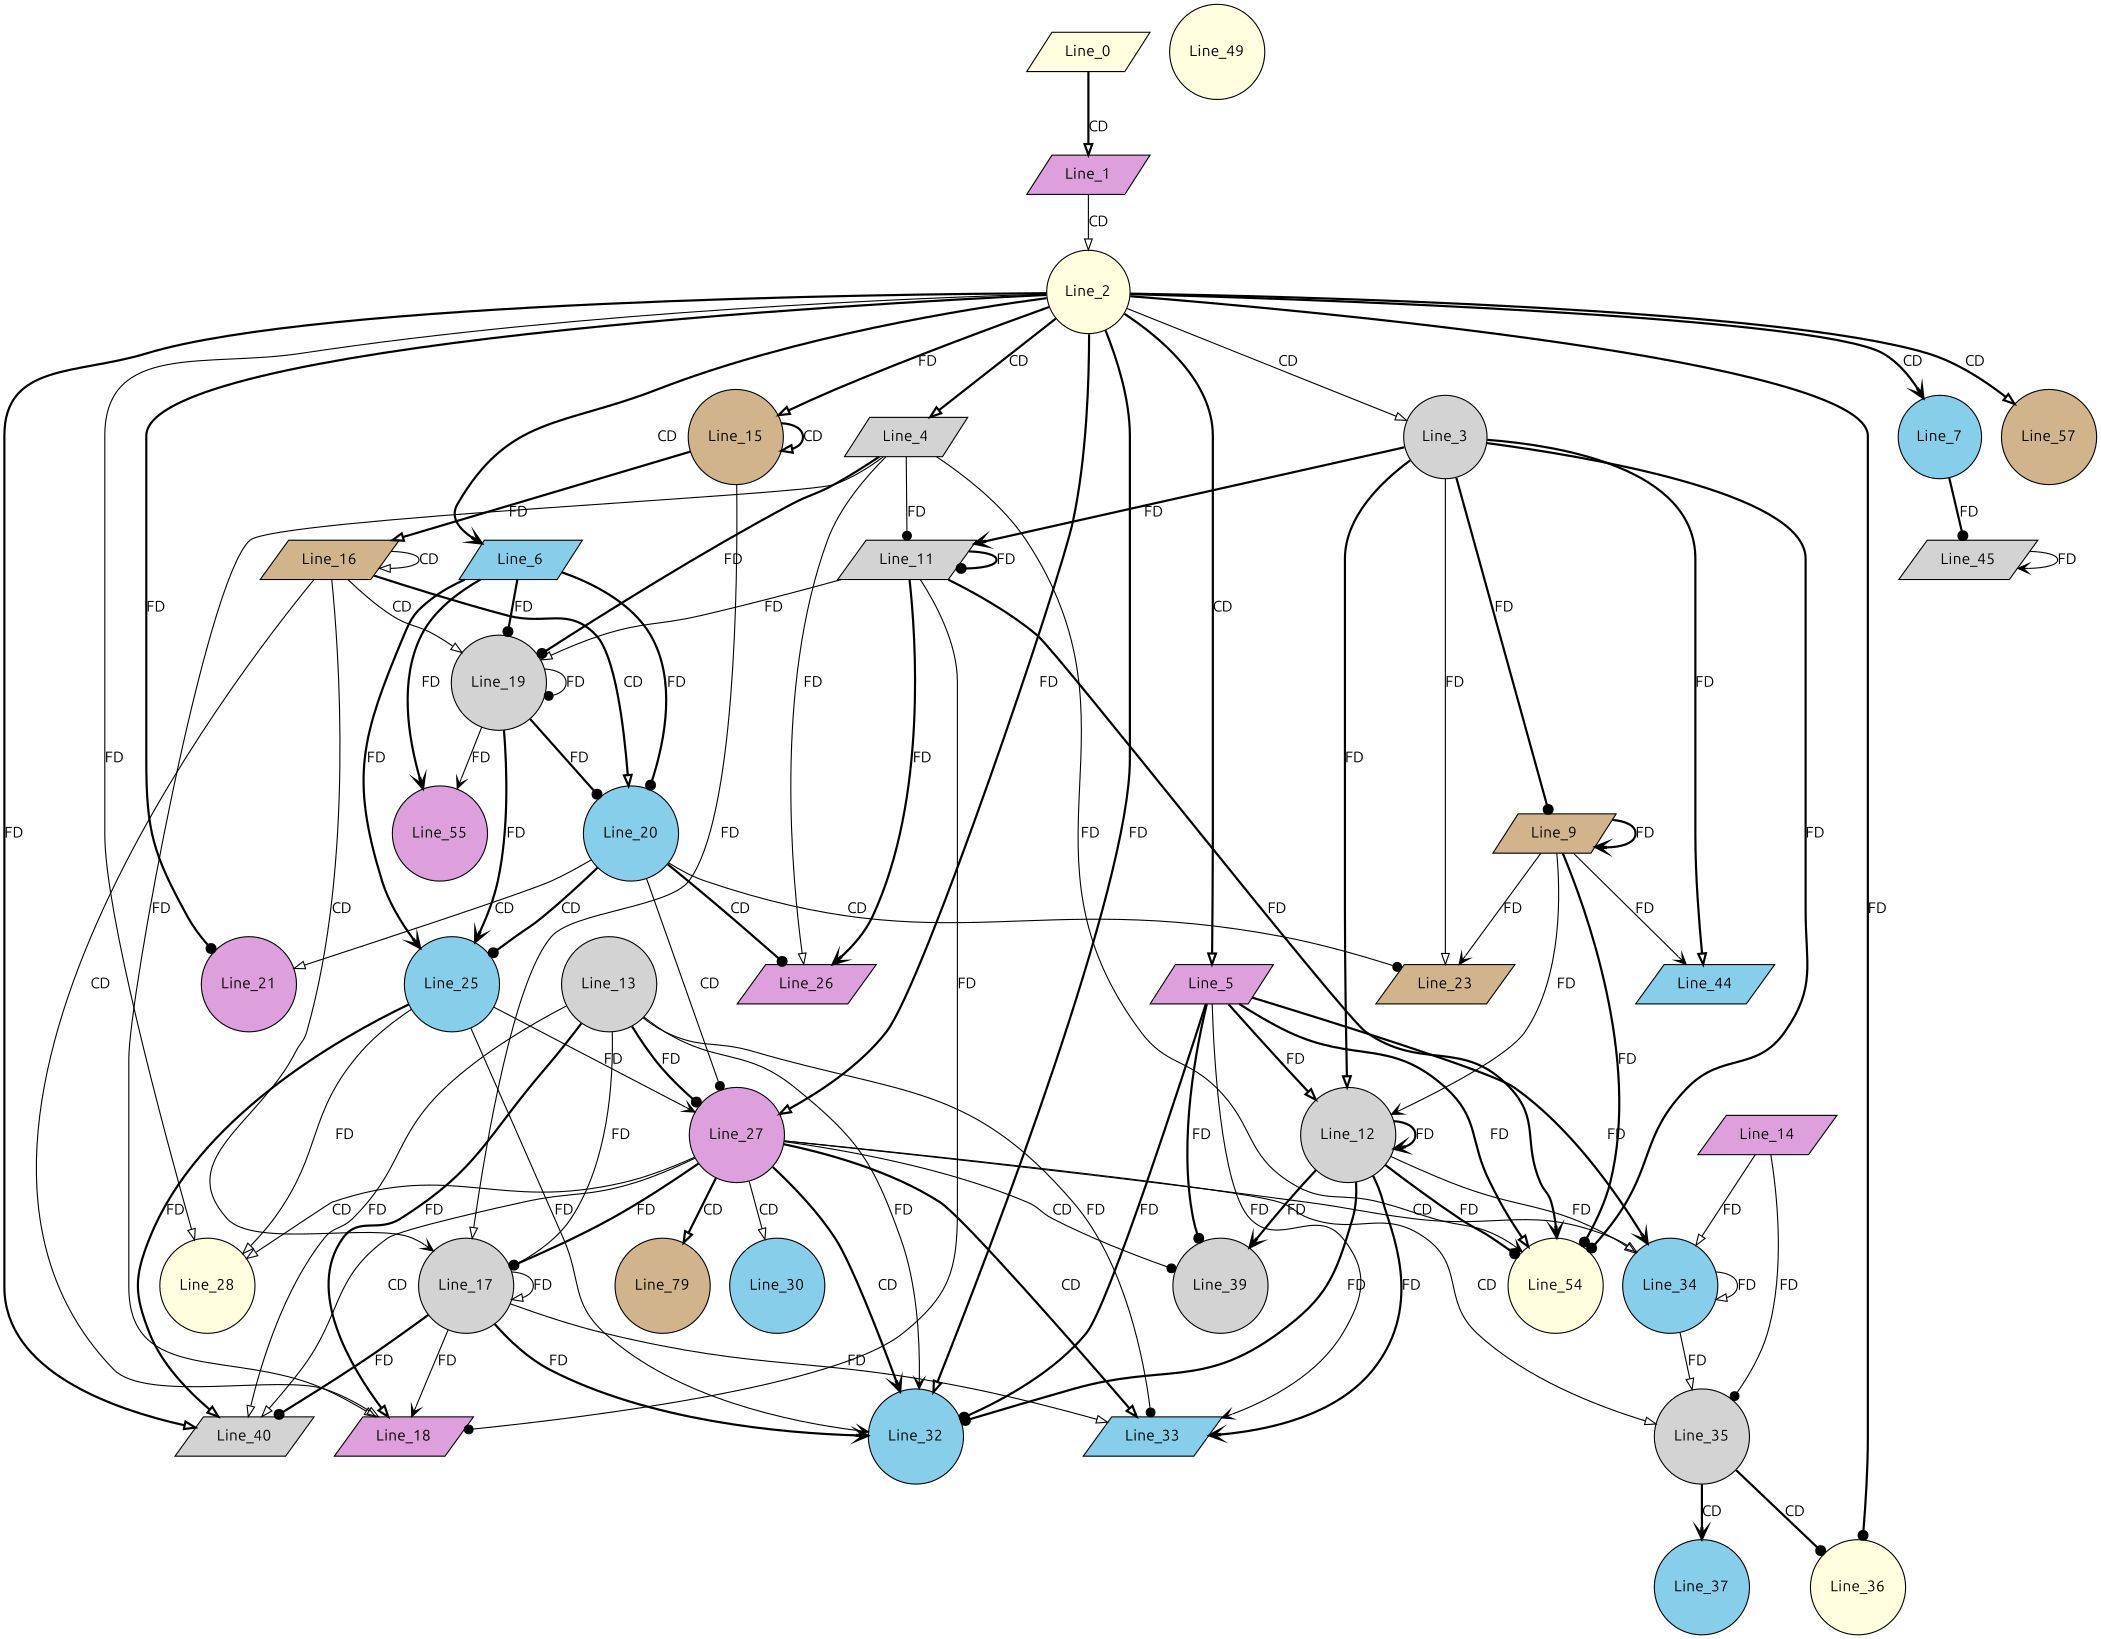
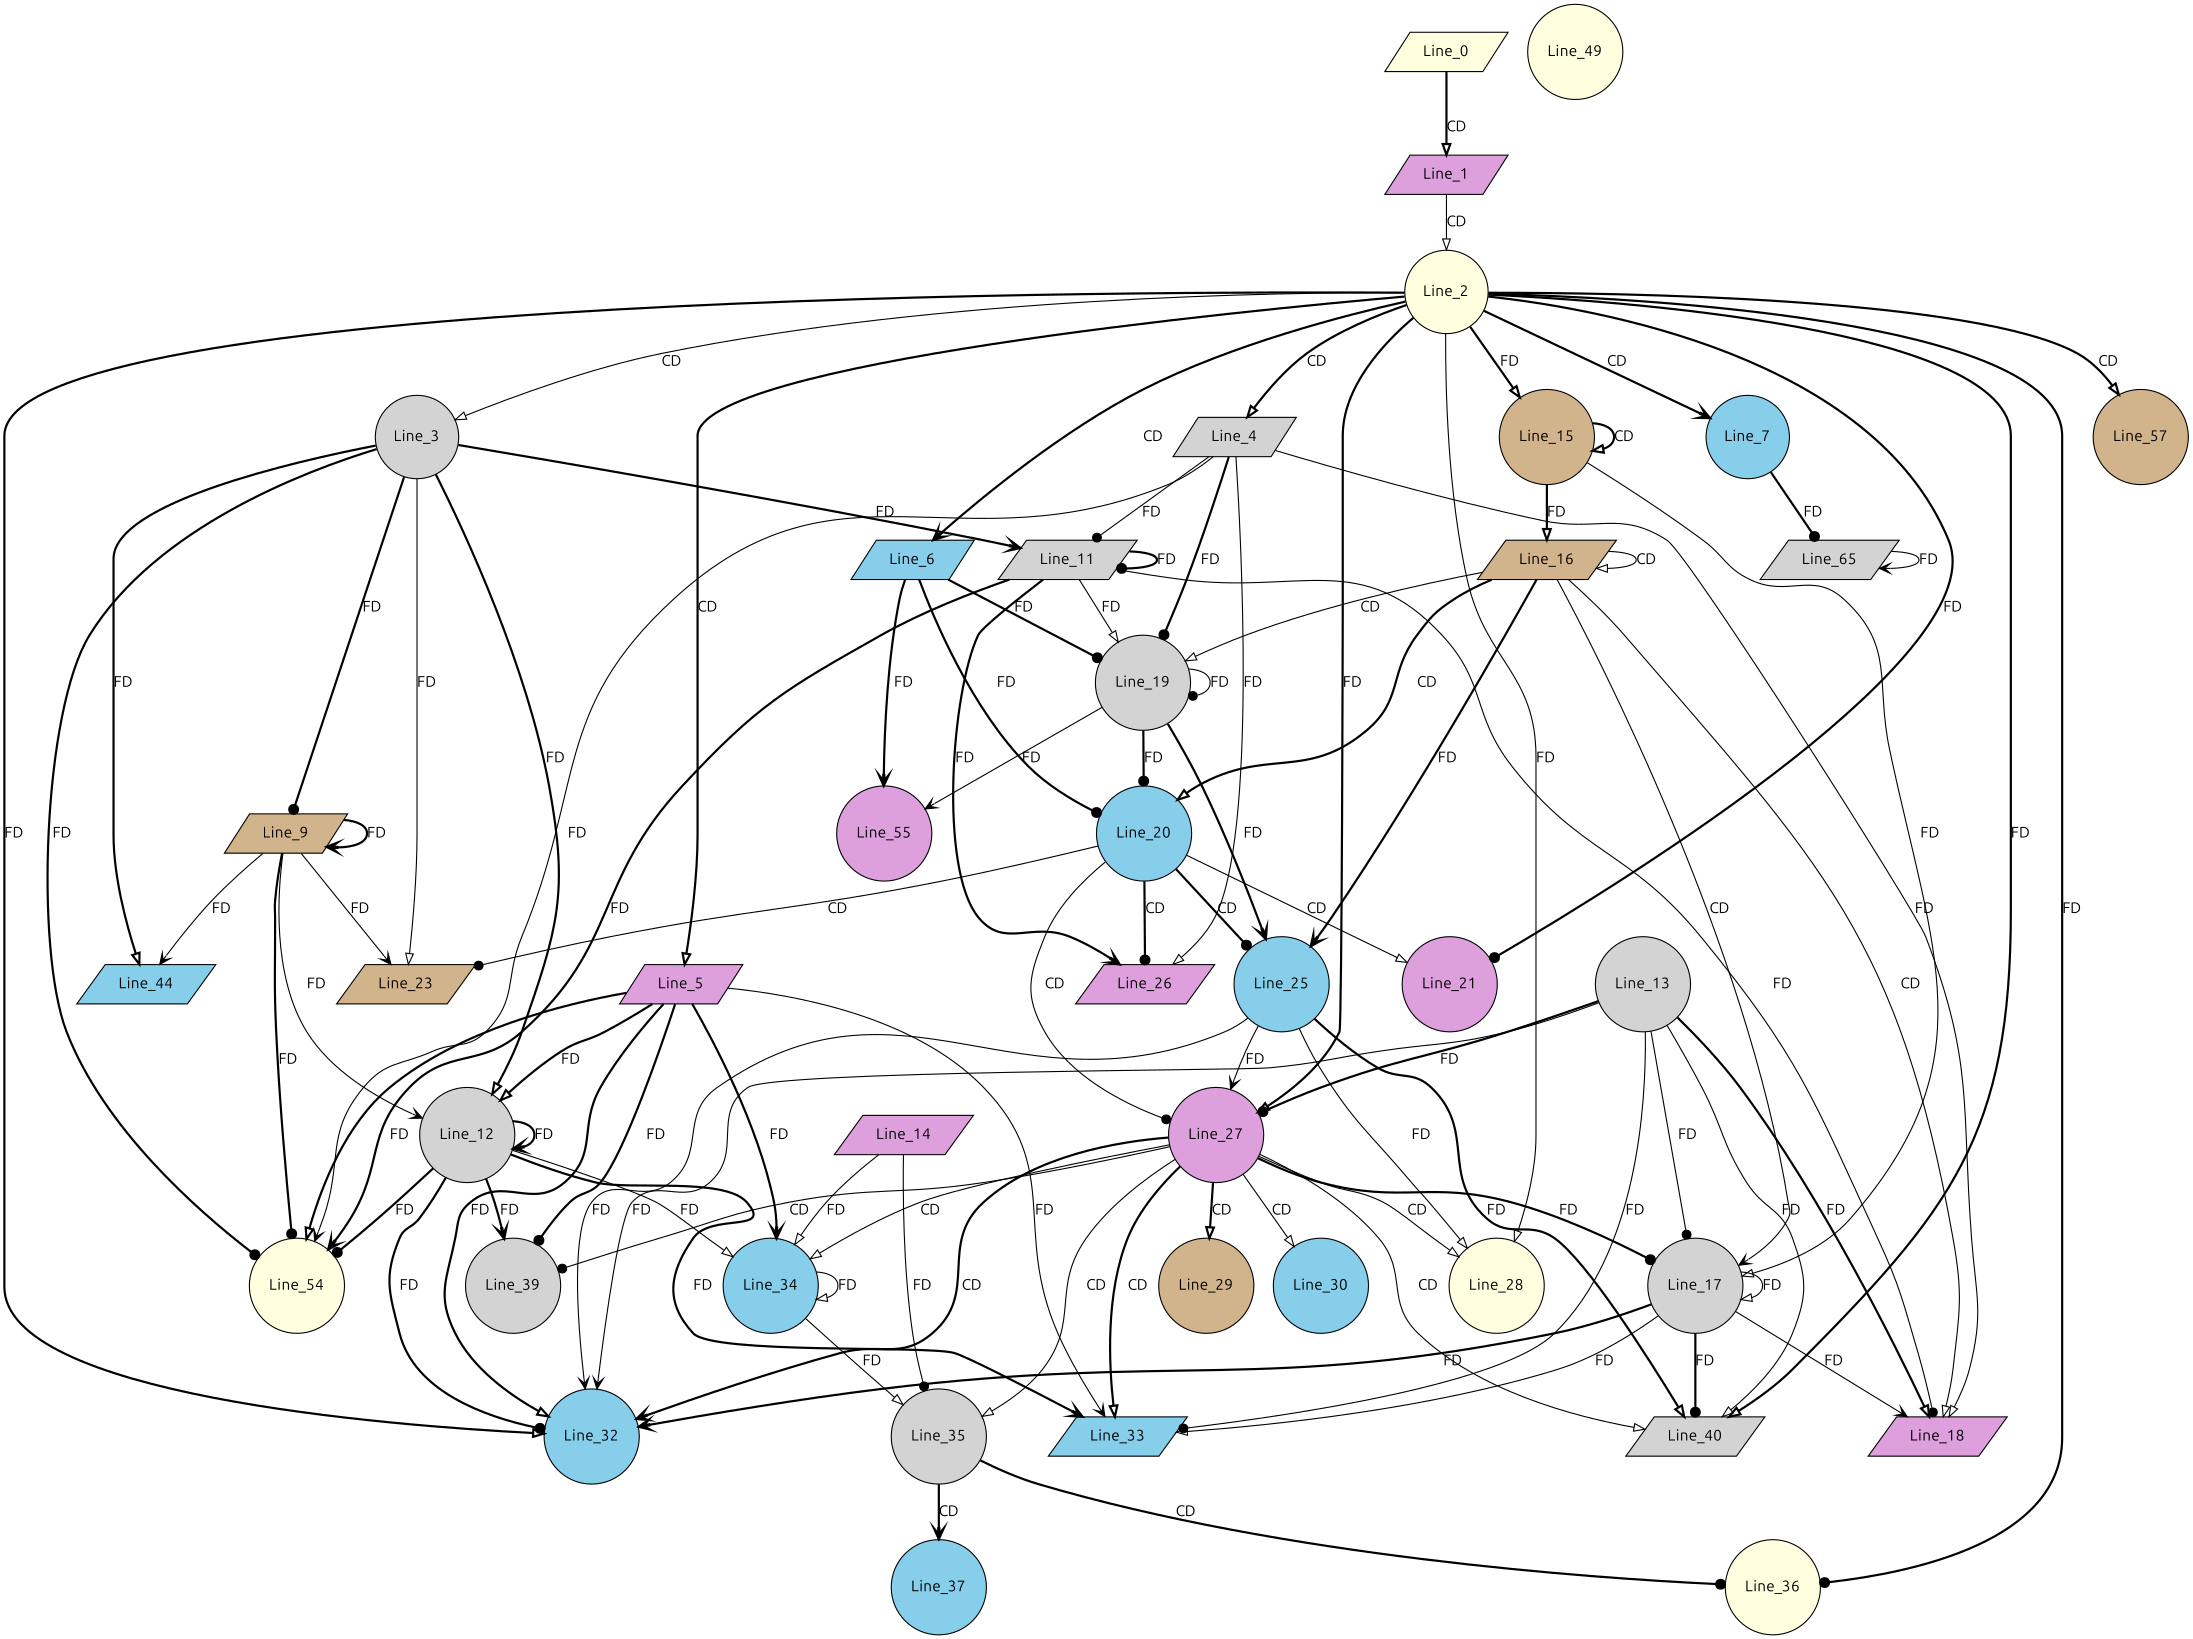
(1968, 560) -> (1830, 560)
(367, 747) -> (1431, 761)
(1127, 1239) -> (509, 1192)
(663, 1286) -> (1206, 1286)
